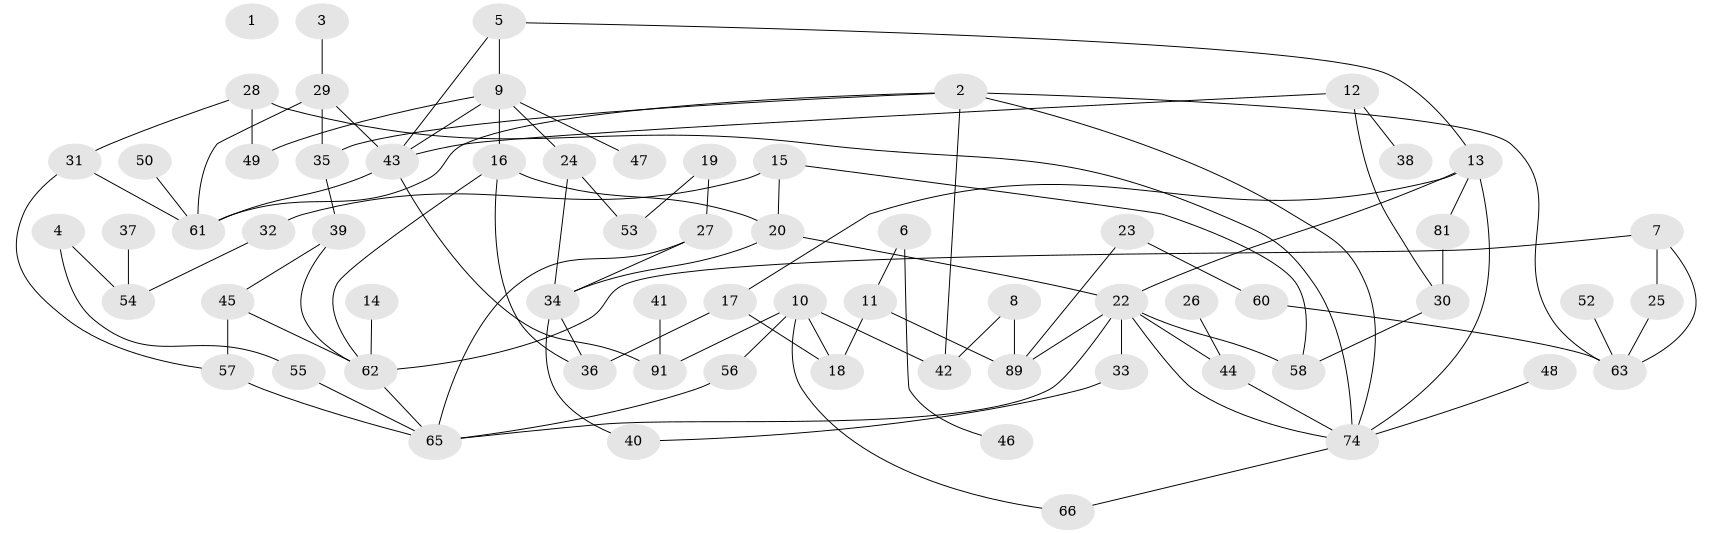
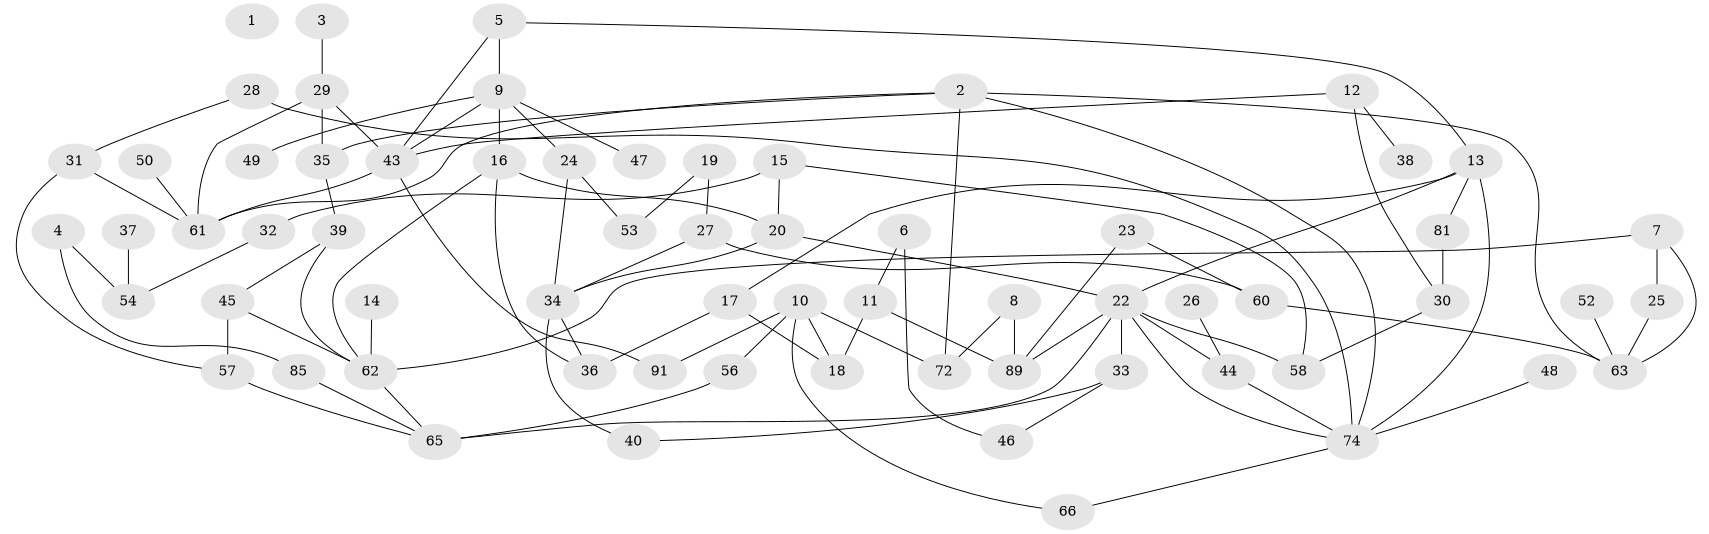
(252, 133) -> none
(522, 281) -> (997, 265)
(660, 302) -> none
(299, 372) -> (299, 372)
(944, 372) -> (944, 372)
none -> (1064, 407)
